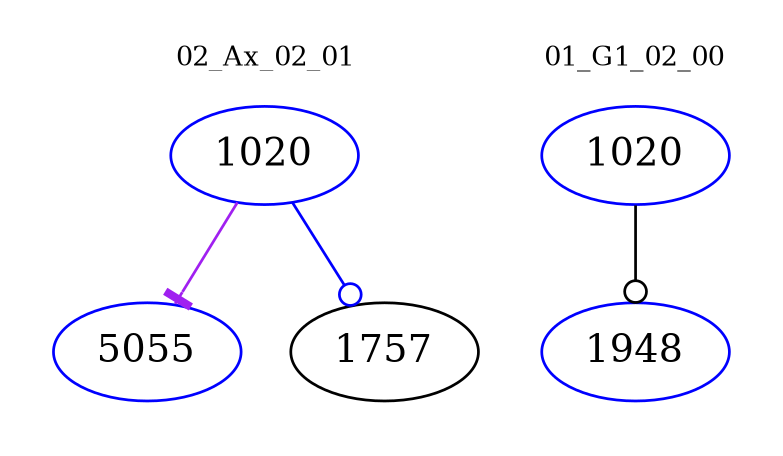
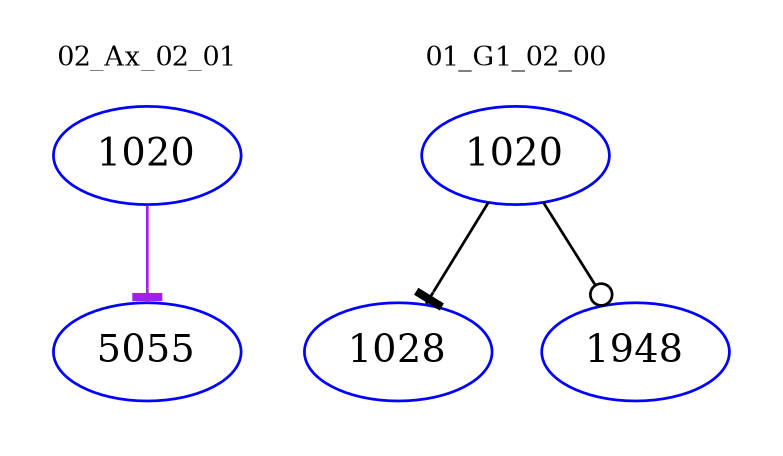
(385, 352) -> none
none -> (398, 352)
